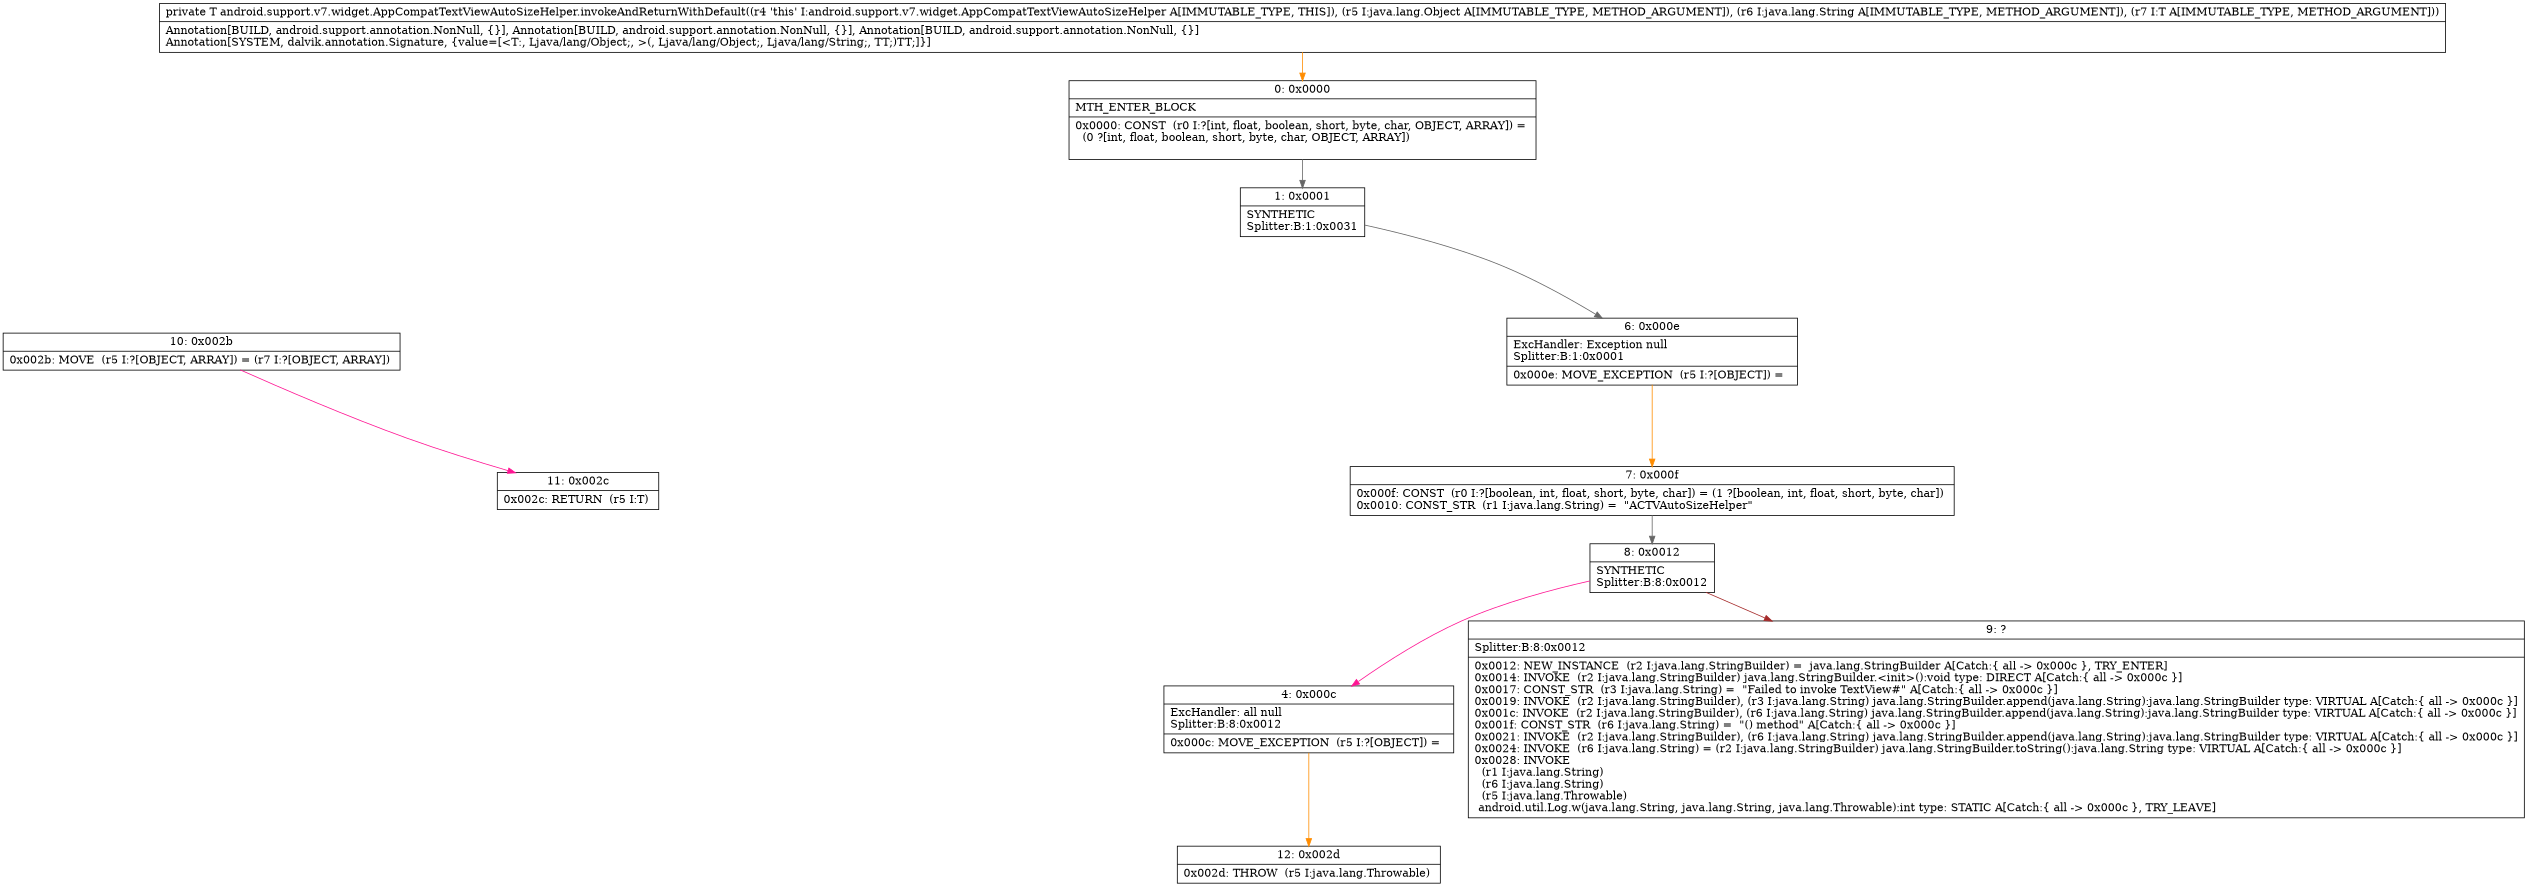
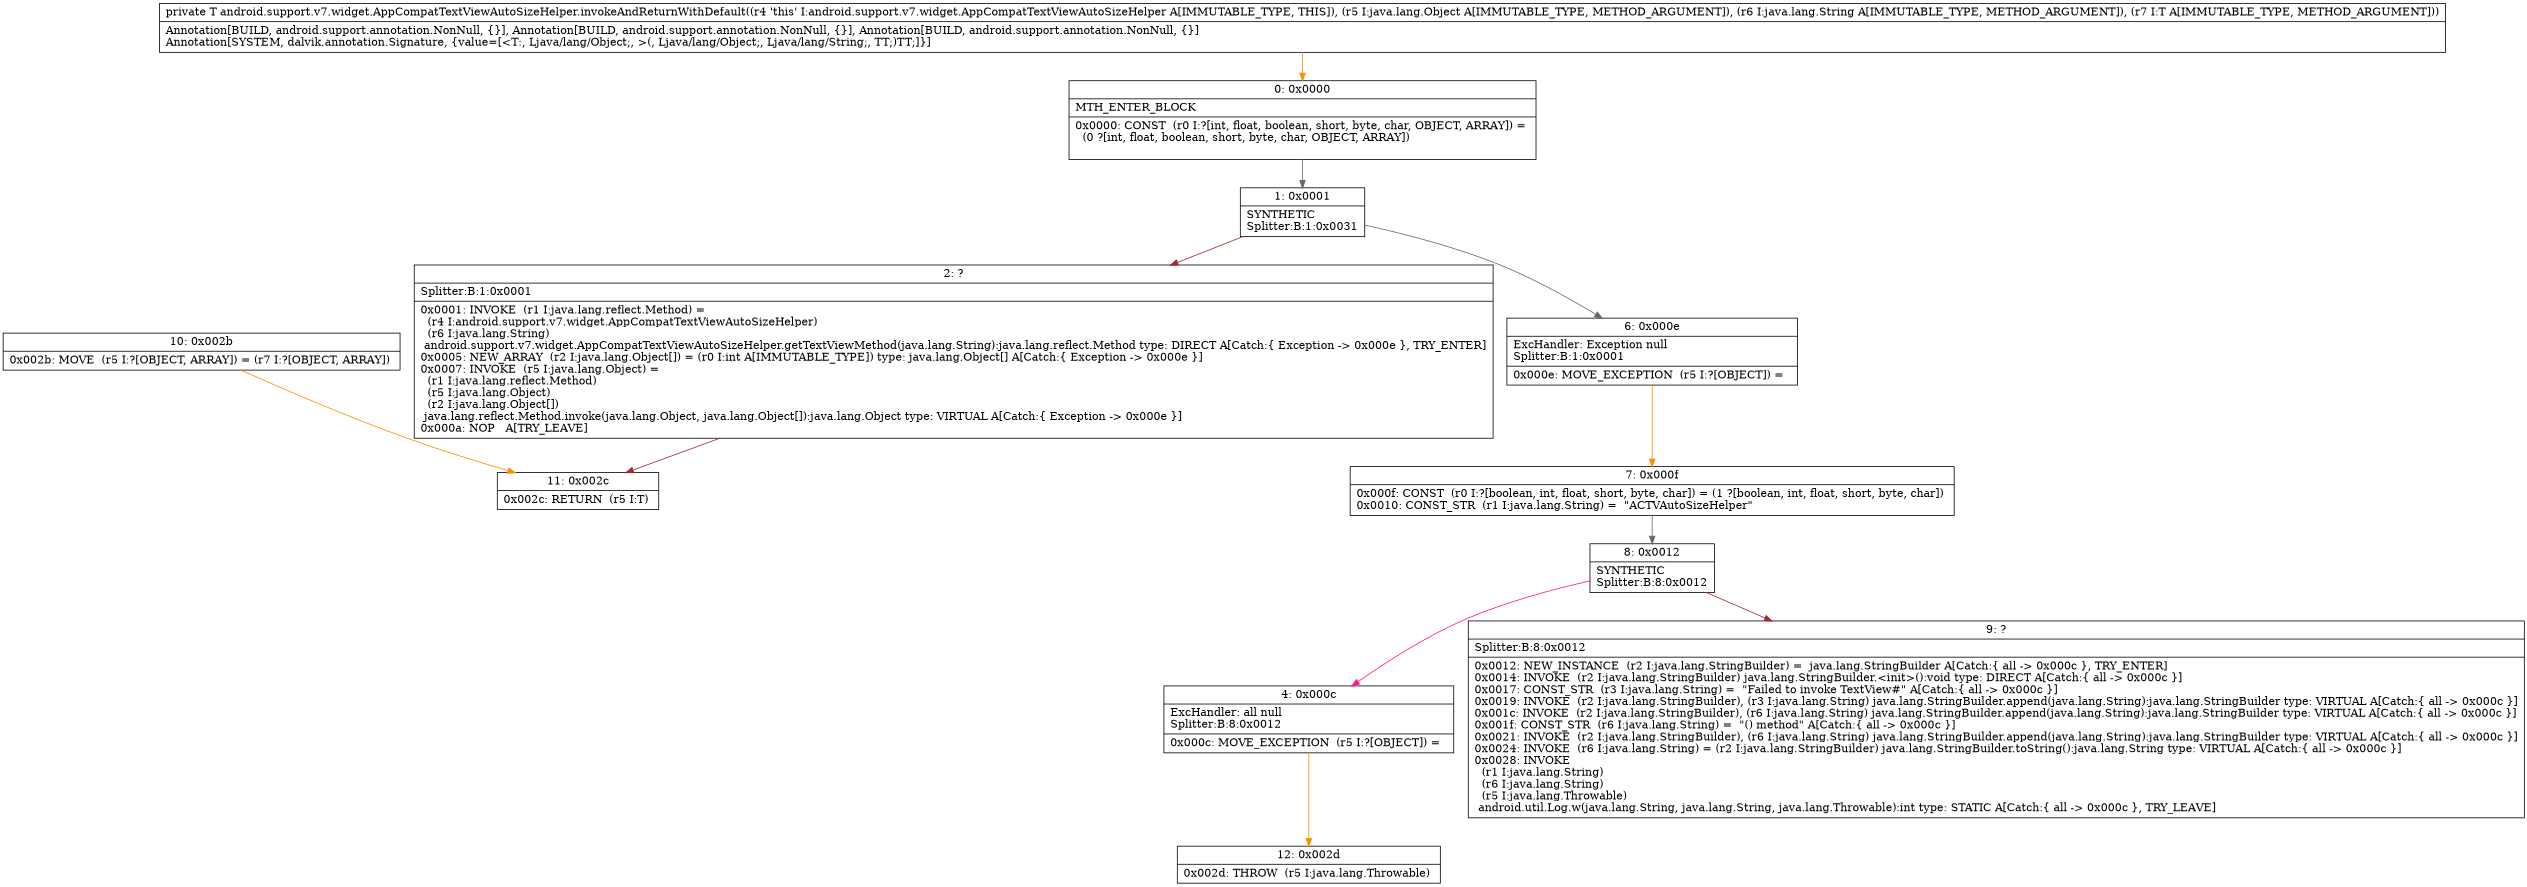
none -> (954, 352)
(372, 425) -> (372, 425)
